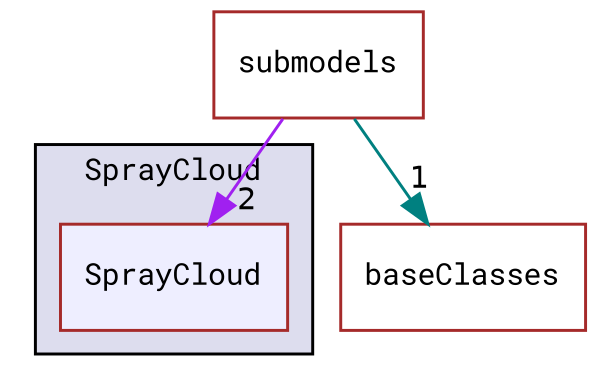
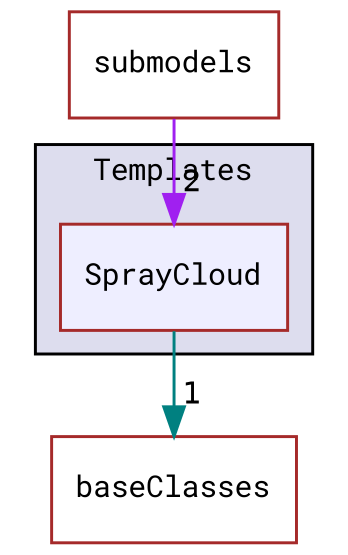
(382, 159) -> (174, 373)
(174, 173) -> (174, 173)
